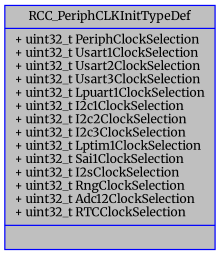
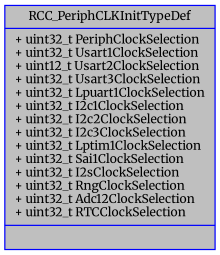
(108, 66) -> (108, 66)
